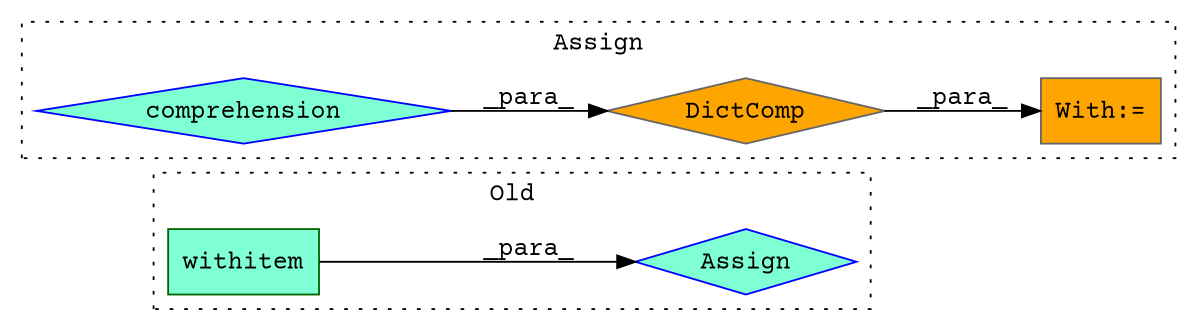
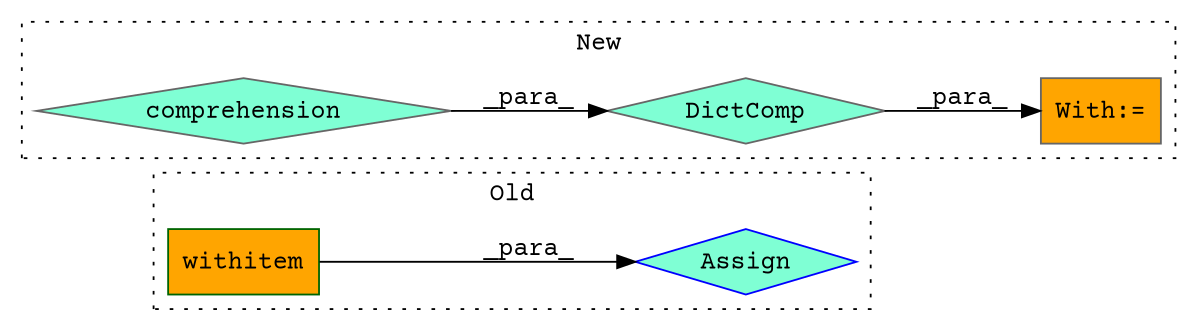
(599, 43) -> (599, 43)
(244, 111) -> (244, 111)
(746, 111) -> (746, 111)
(244, 262) -> (244, 262)
